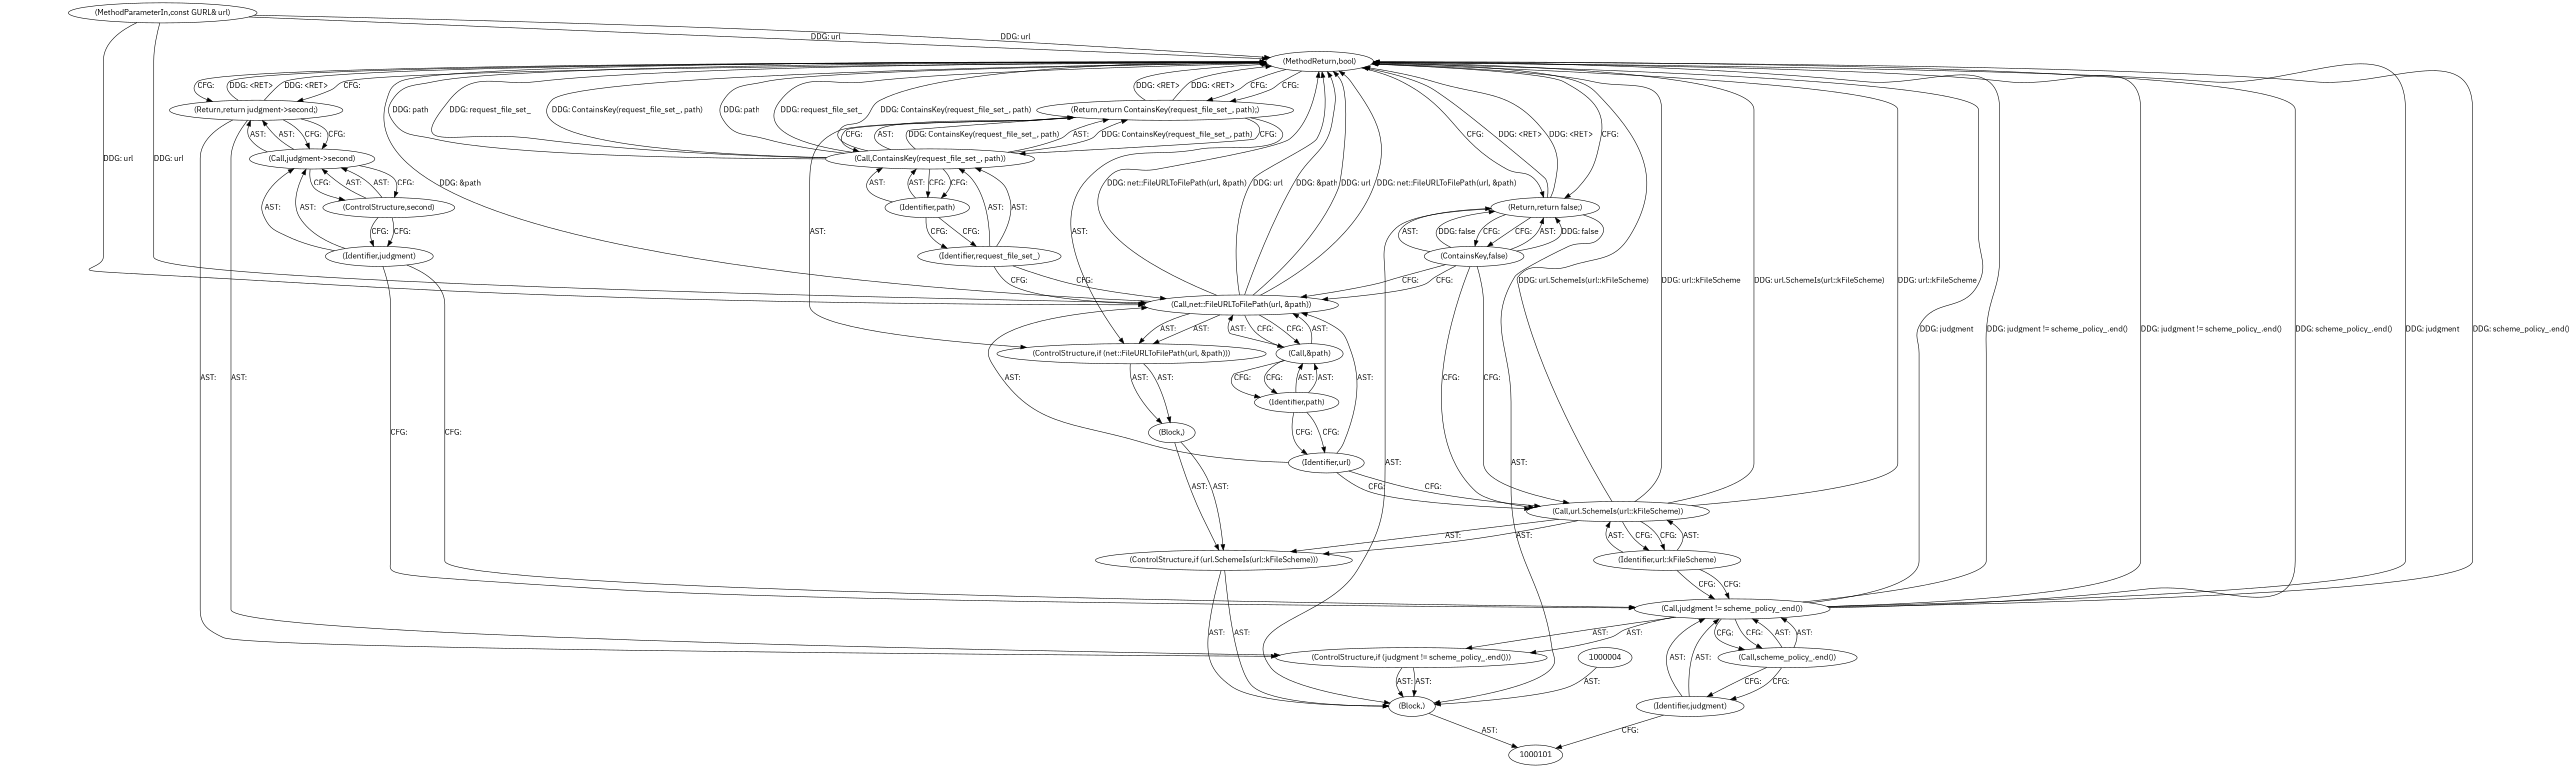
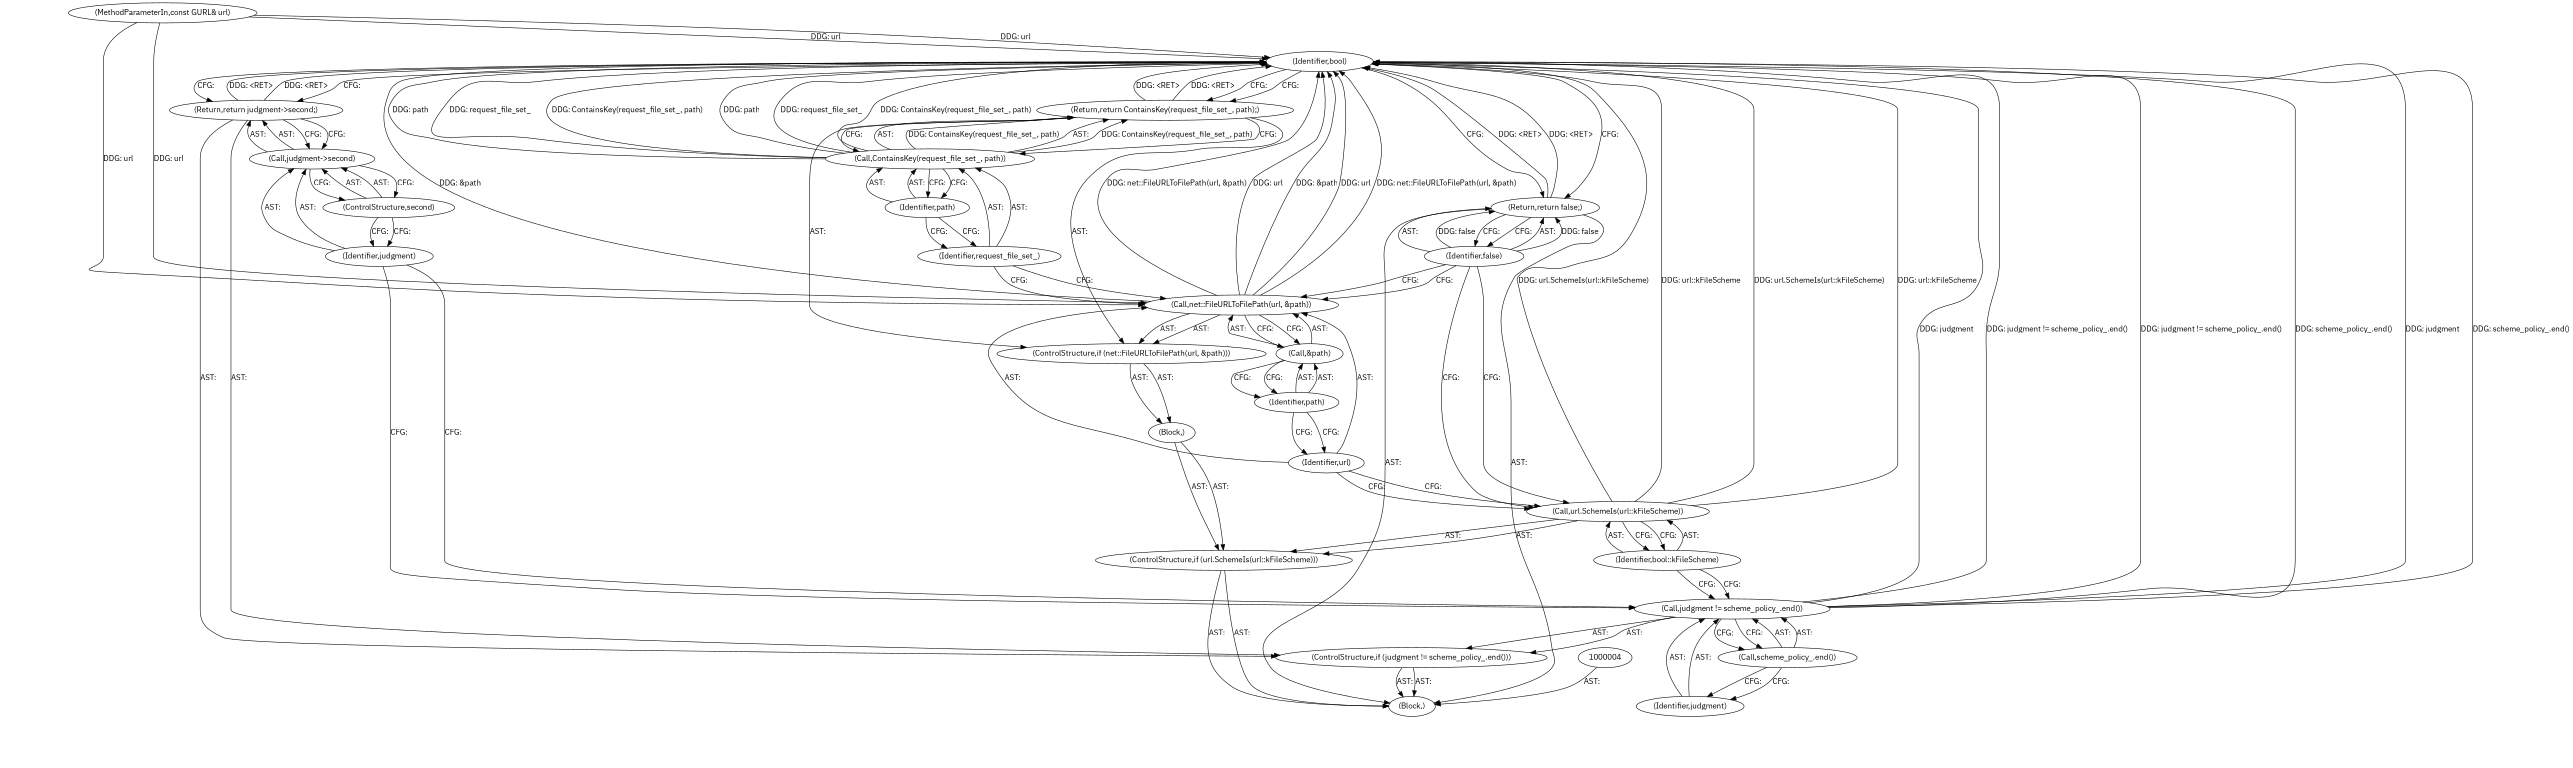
(1320, 62) -> (1320, 62)
(1474, 256) -> (1474, 256)
(1667, 560) -> (1667, 560)
(1536, 755) -> none
